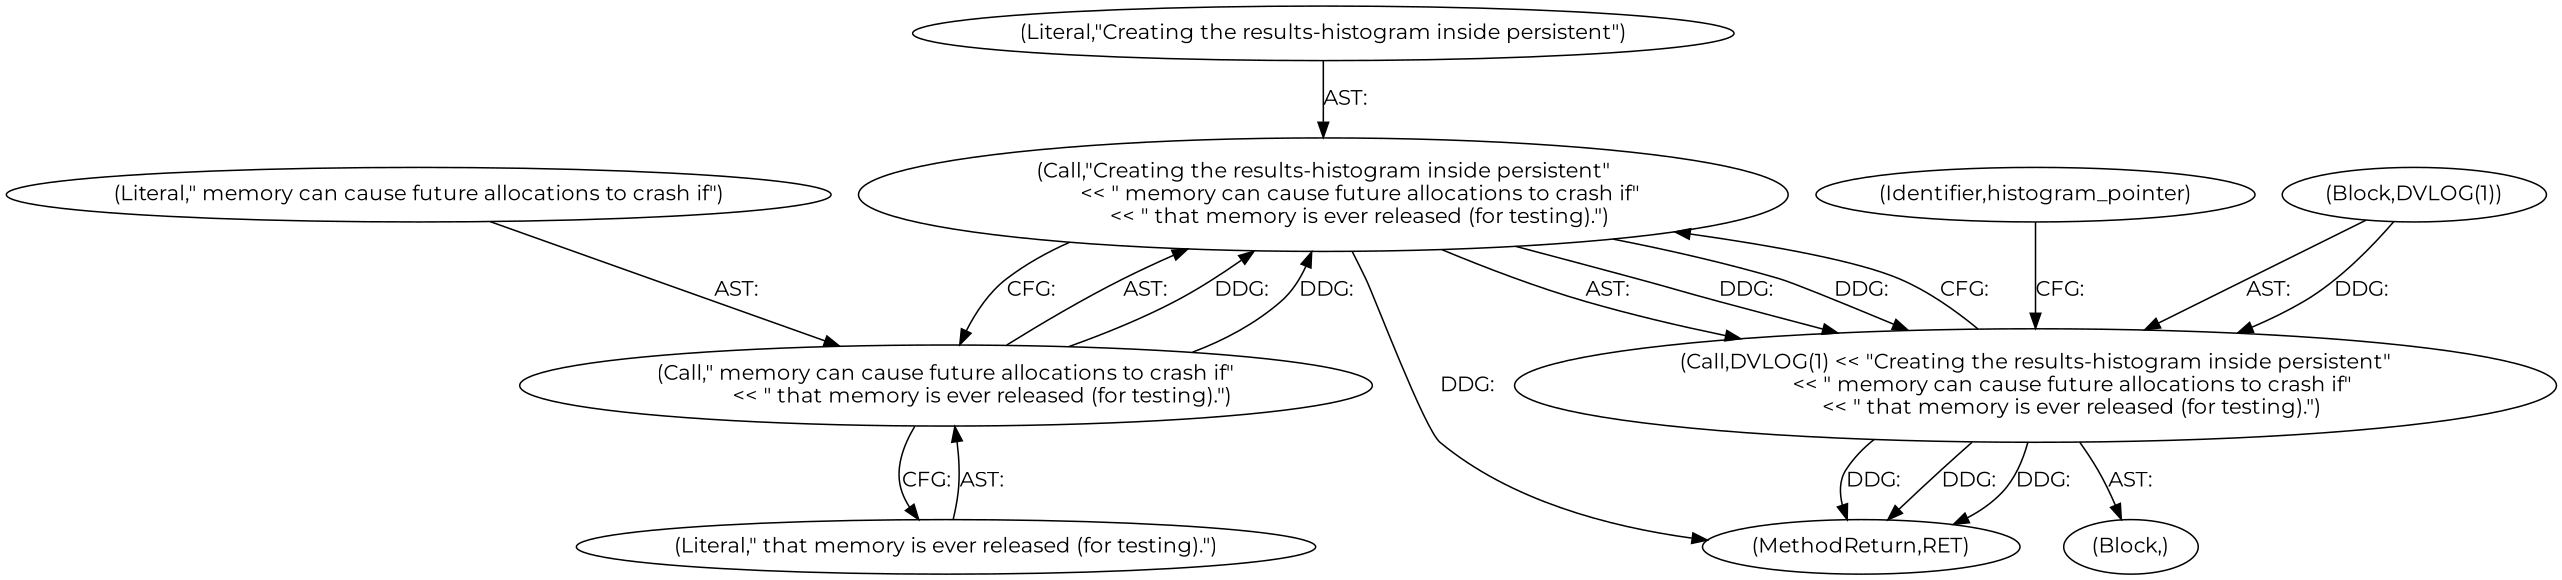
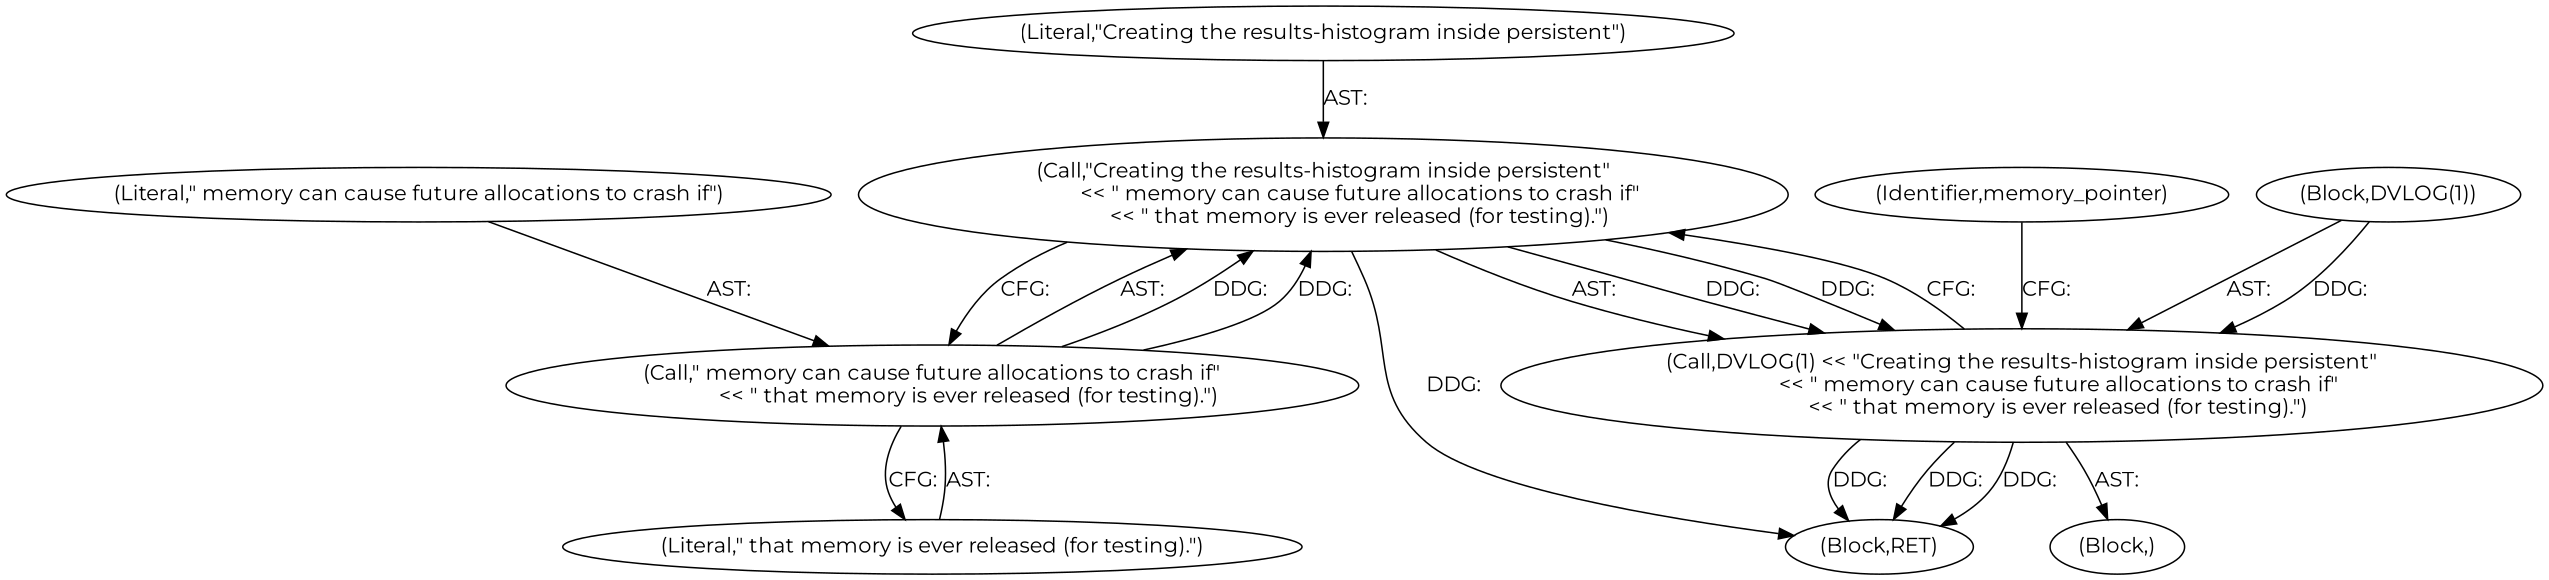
(2035, 195) -> (2022, 195)
(1861, 547) -> (1879, 547)
